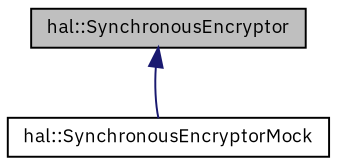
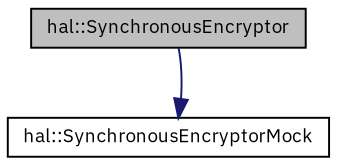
(156, 93) -> (181, 73)
